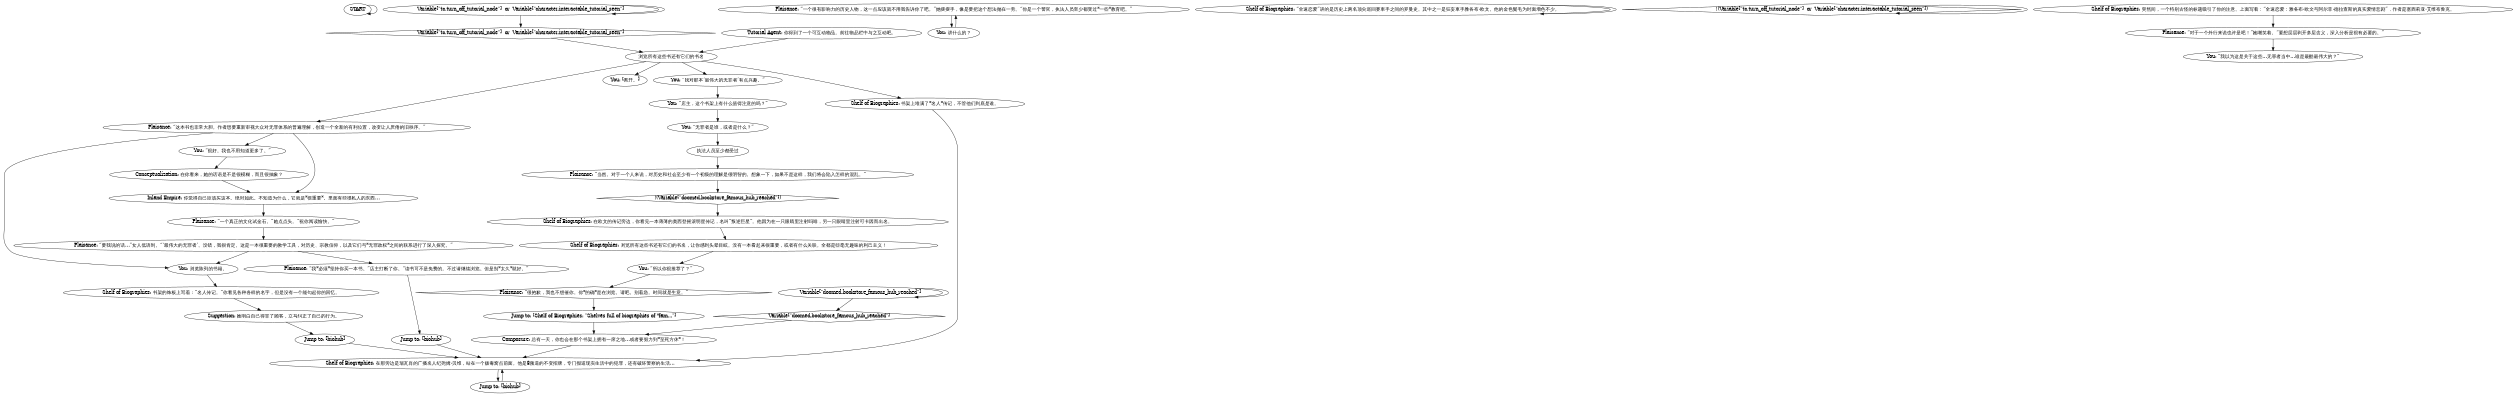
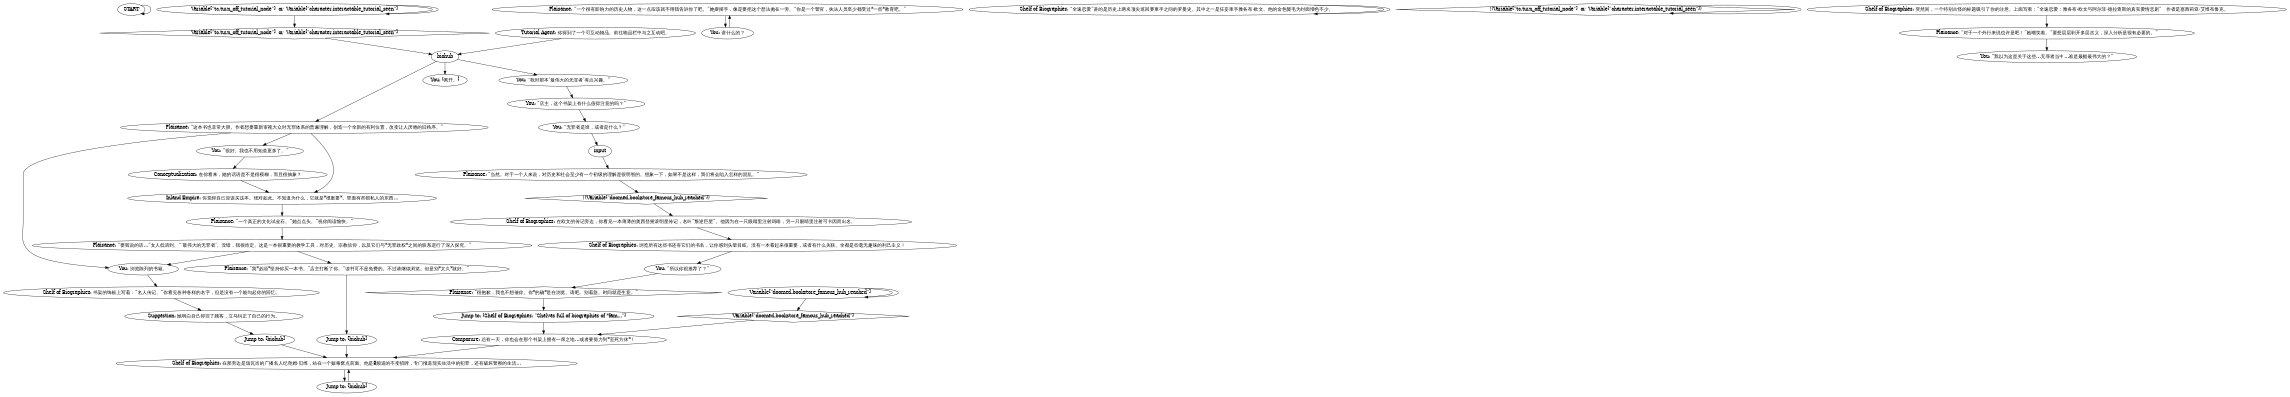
(671, 57) -> (445, 57)
(925, 104) -> none
(718, 151) -> (600, 151)
